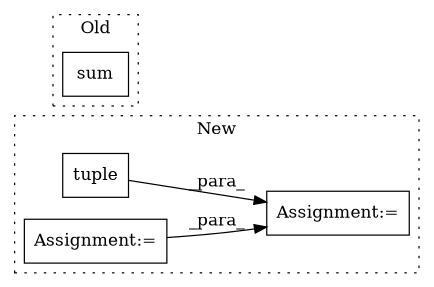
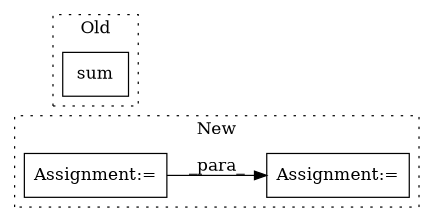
(96, 175) -> none
